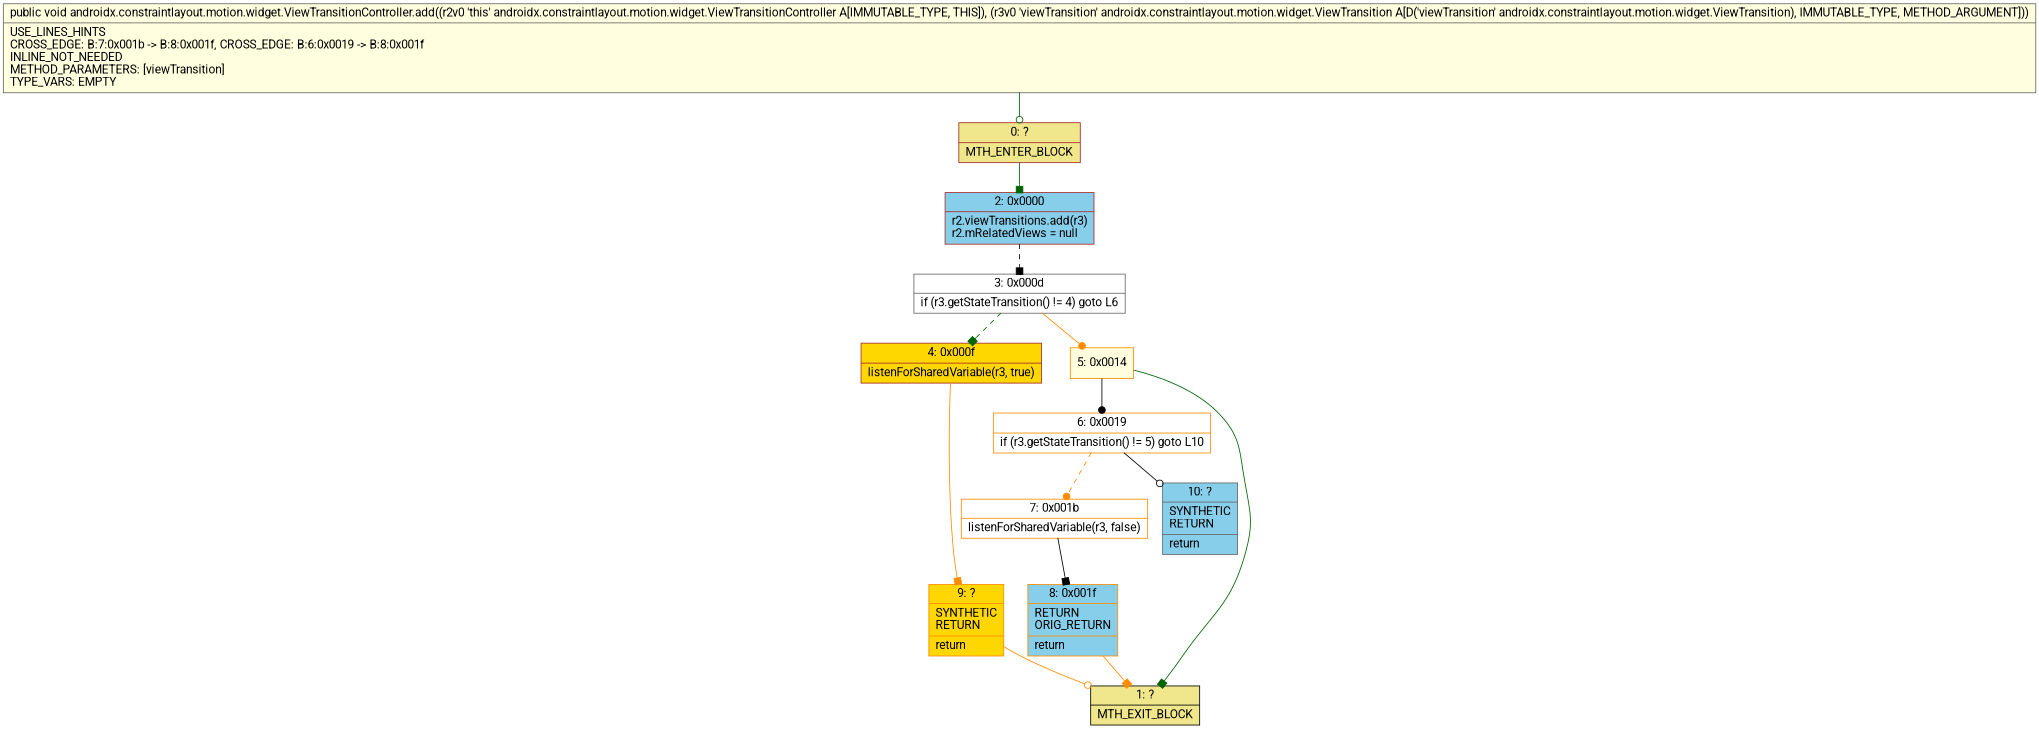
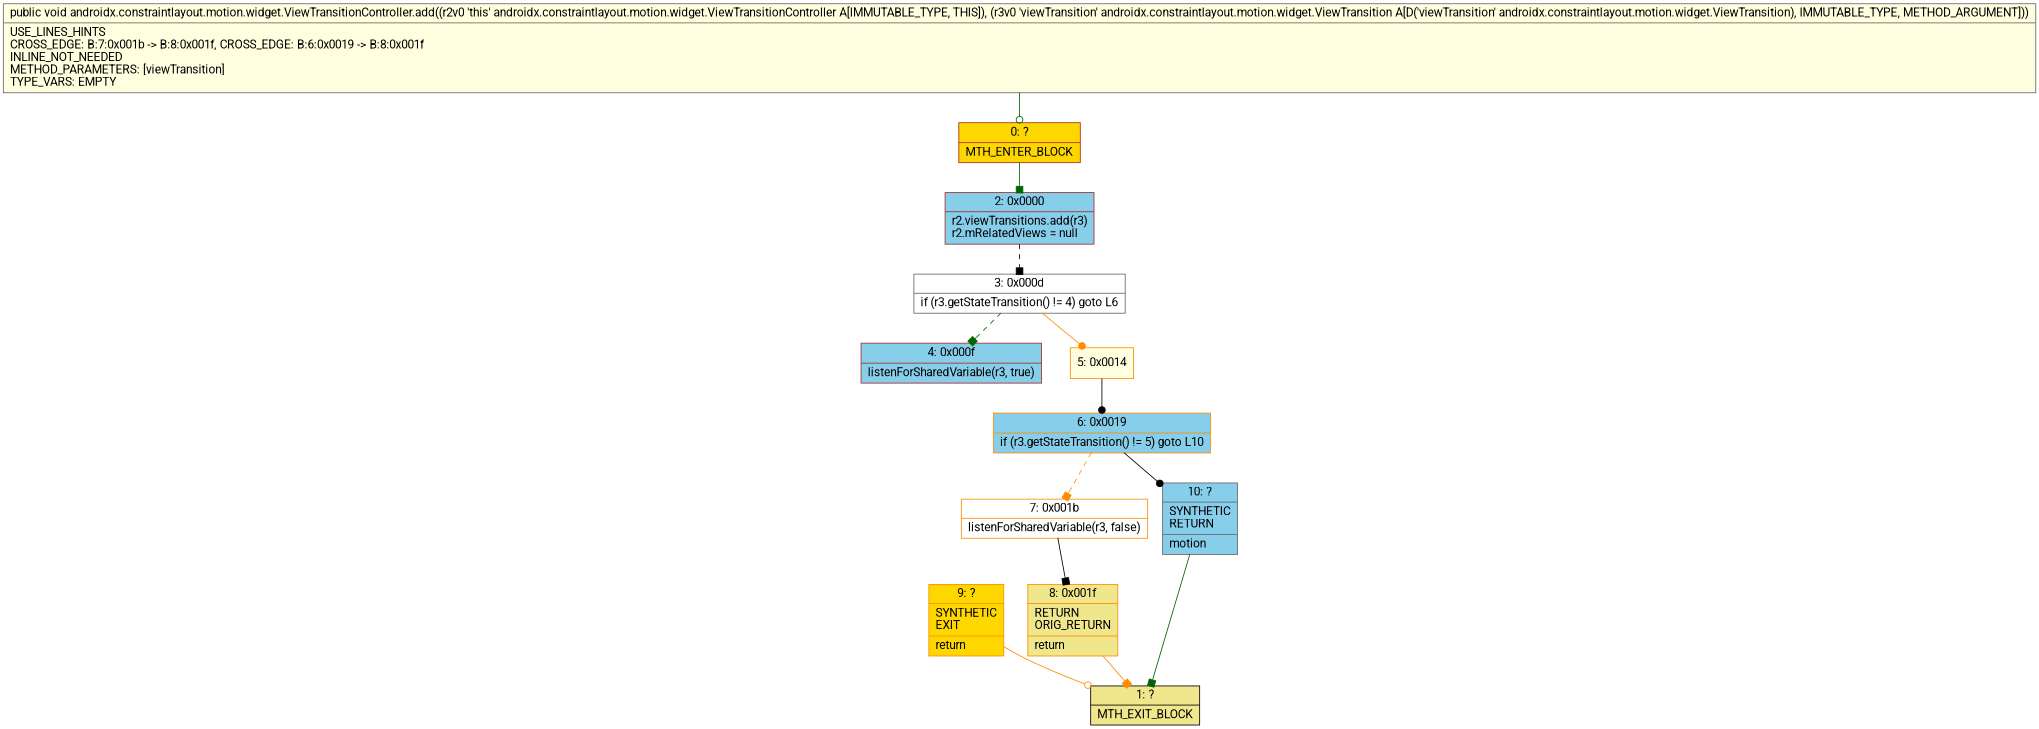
(1020, 143) -> (1020, 143)
(951, 363) -> (951, 363)
(1102, 433) -> (1102, 433)
(1141, 467) -> (1141, 467)
(1080, 473) -> (1080, 473)
(950, 480) -> none
(1249, 507) -> (1171, 616)
(1185, 544) -> (1188, 544)
(1073, 620) -> (1073, 620)
(958, 626) -> (948, 626)
